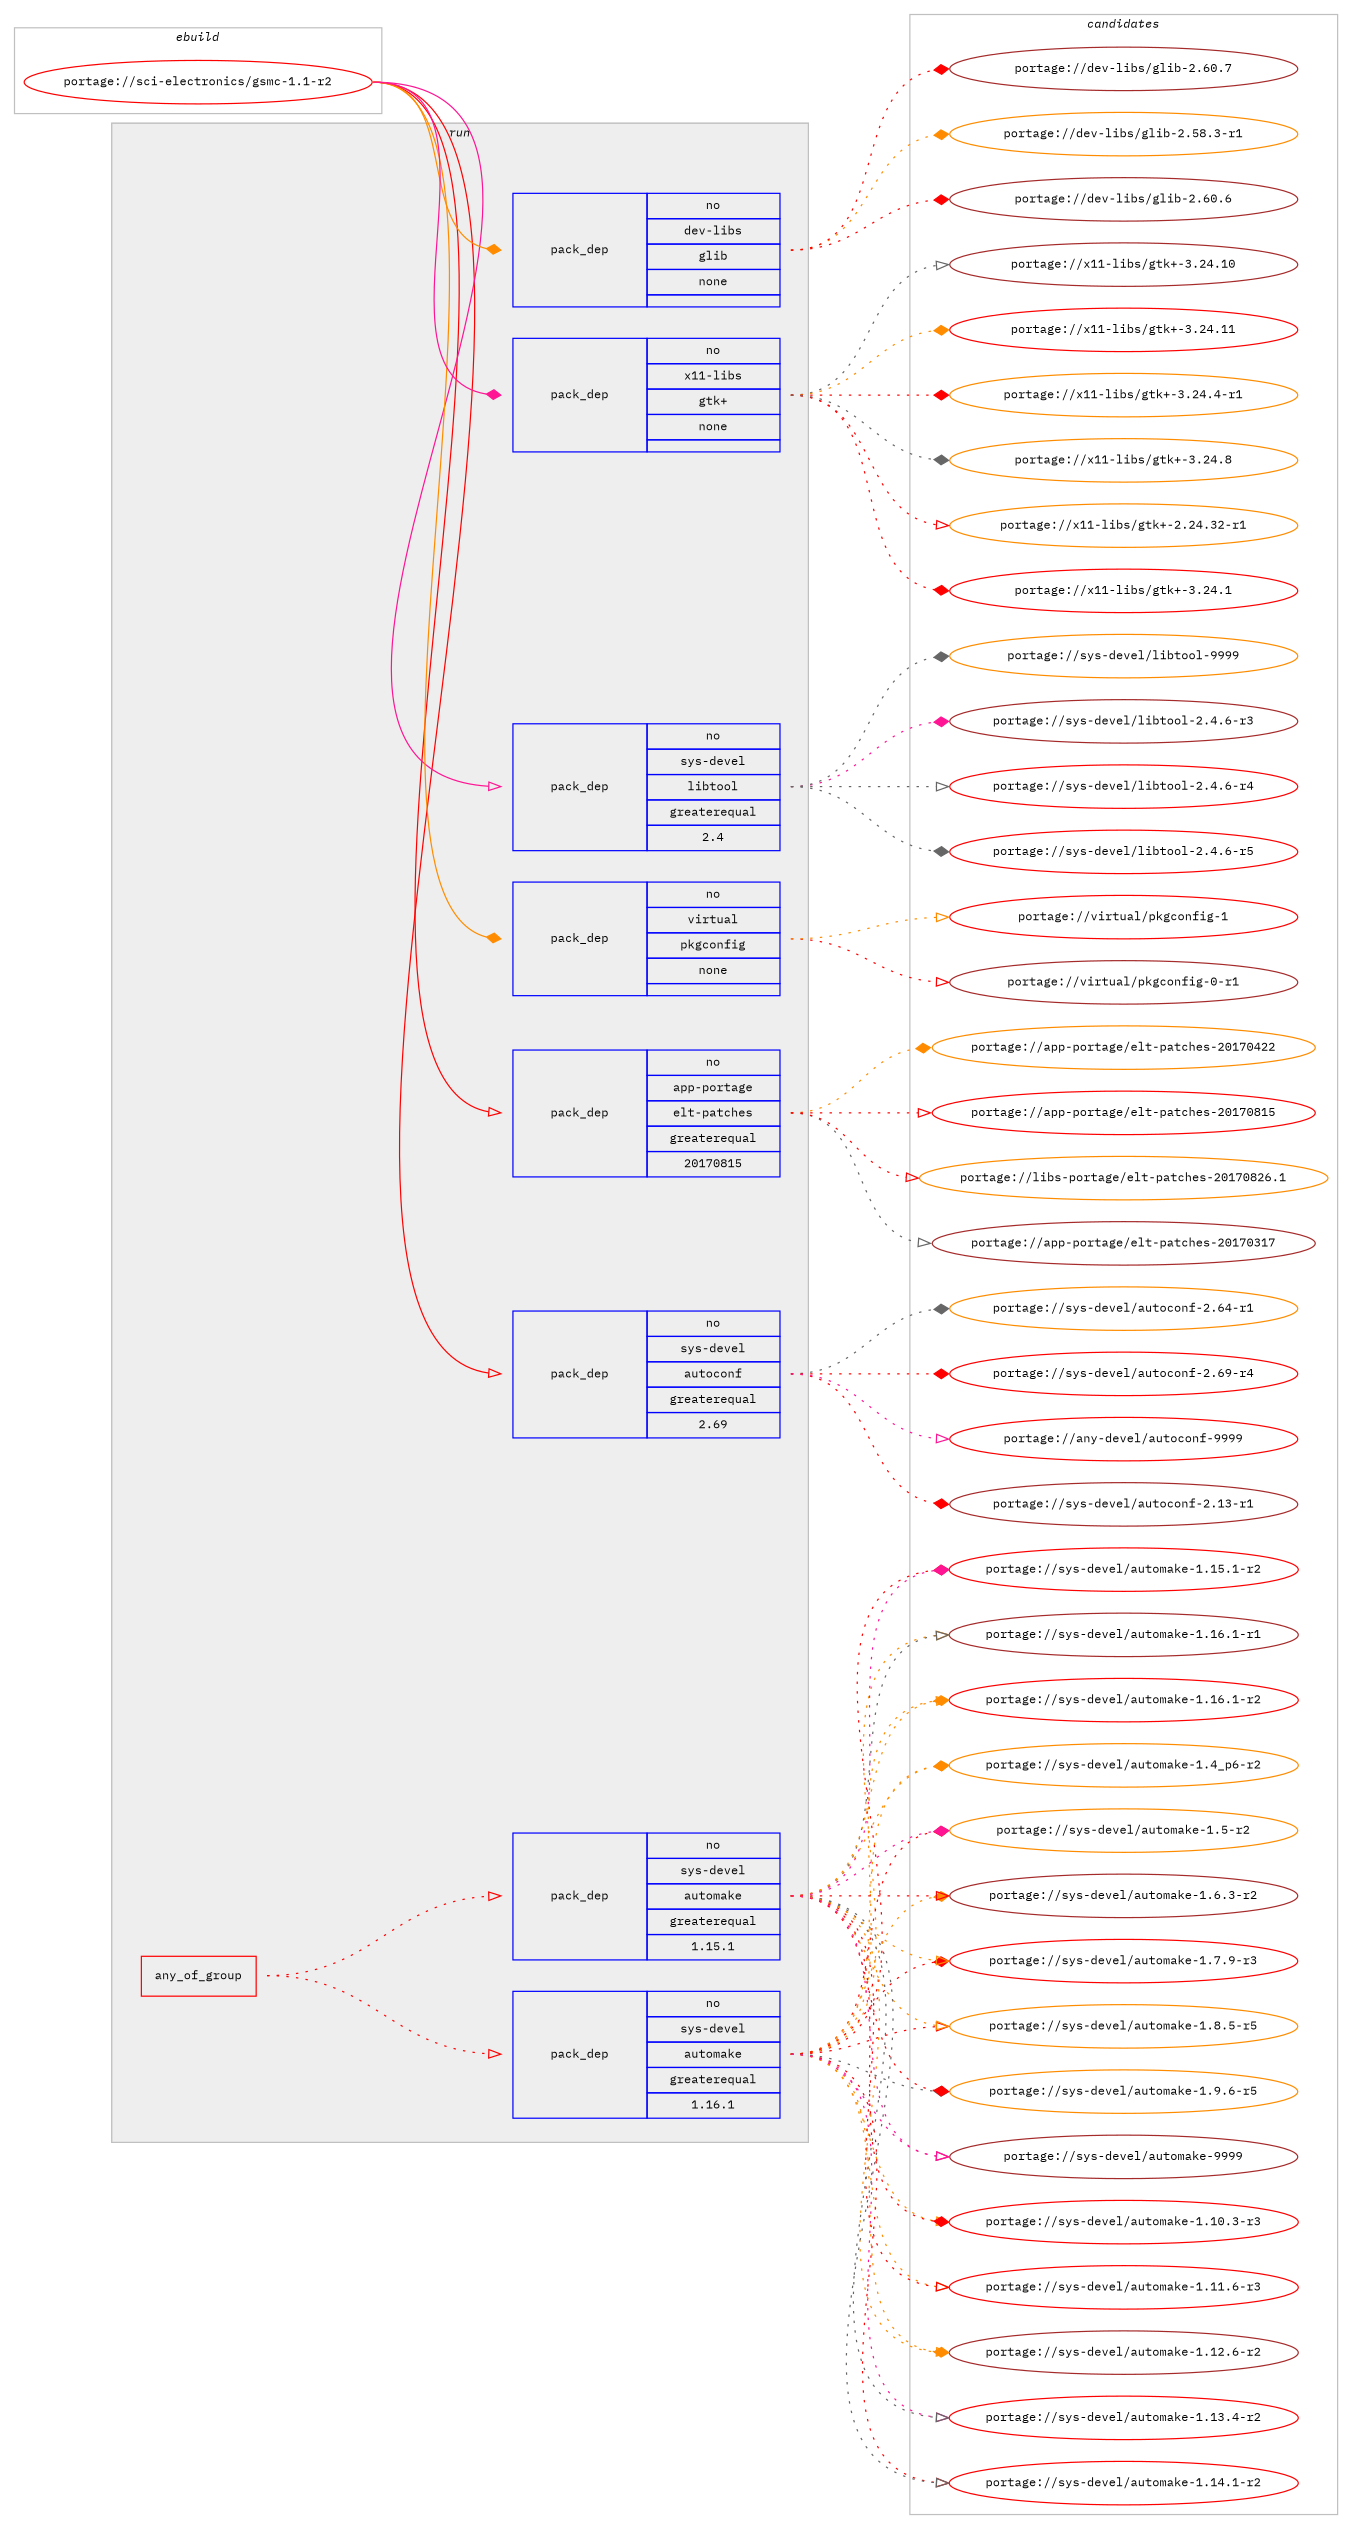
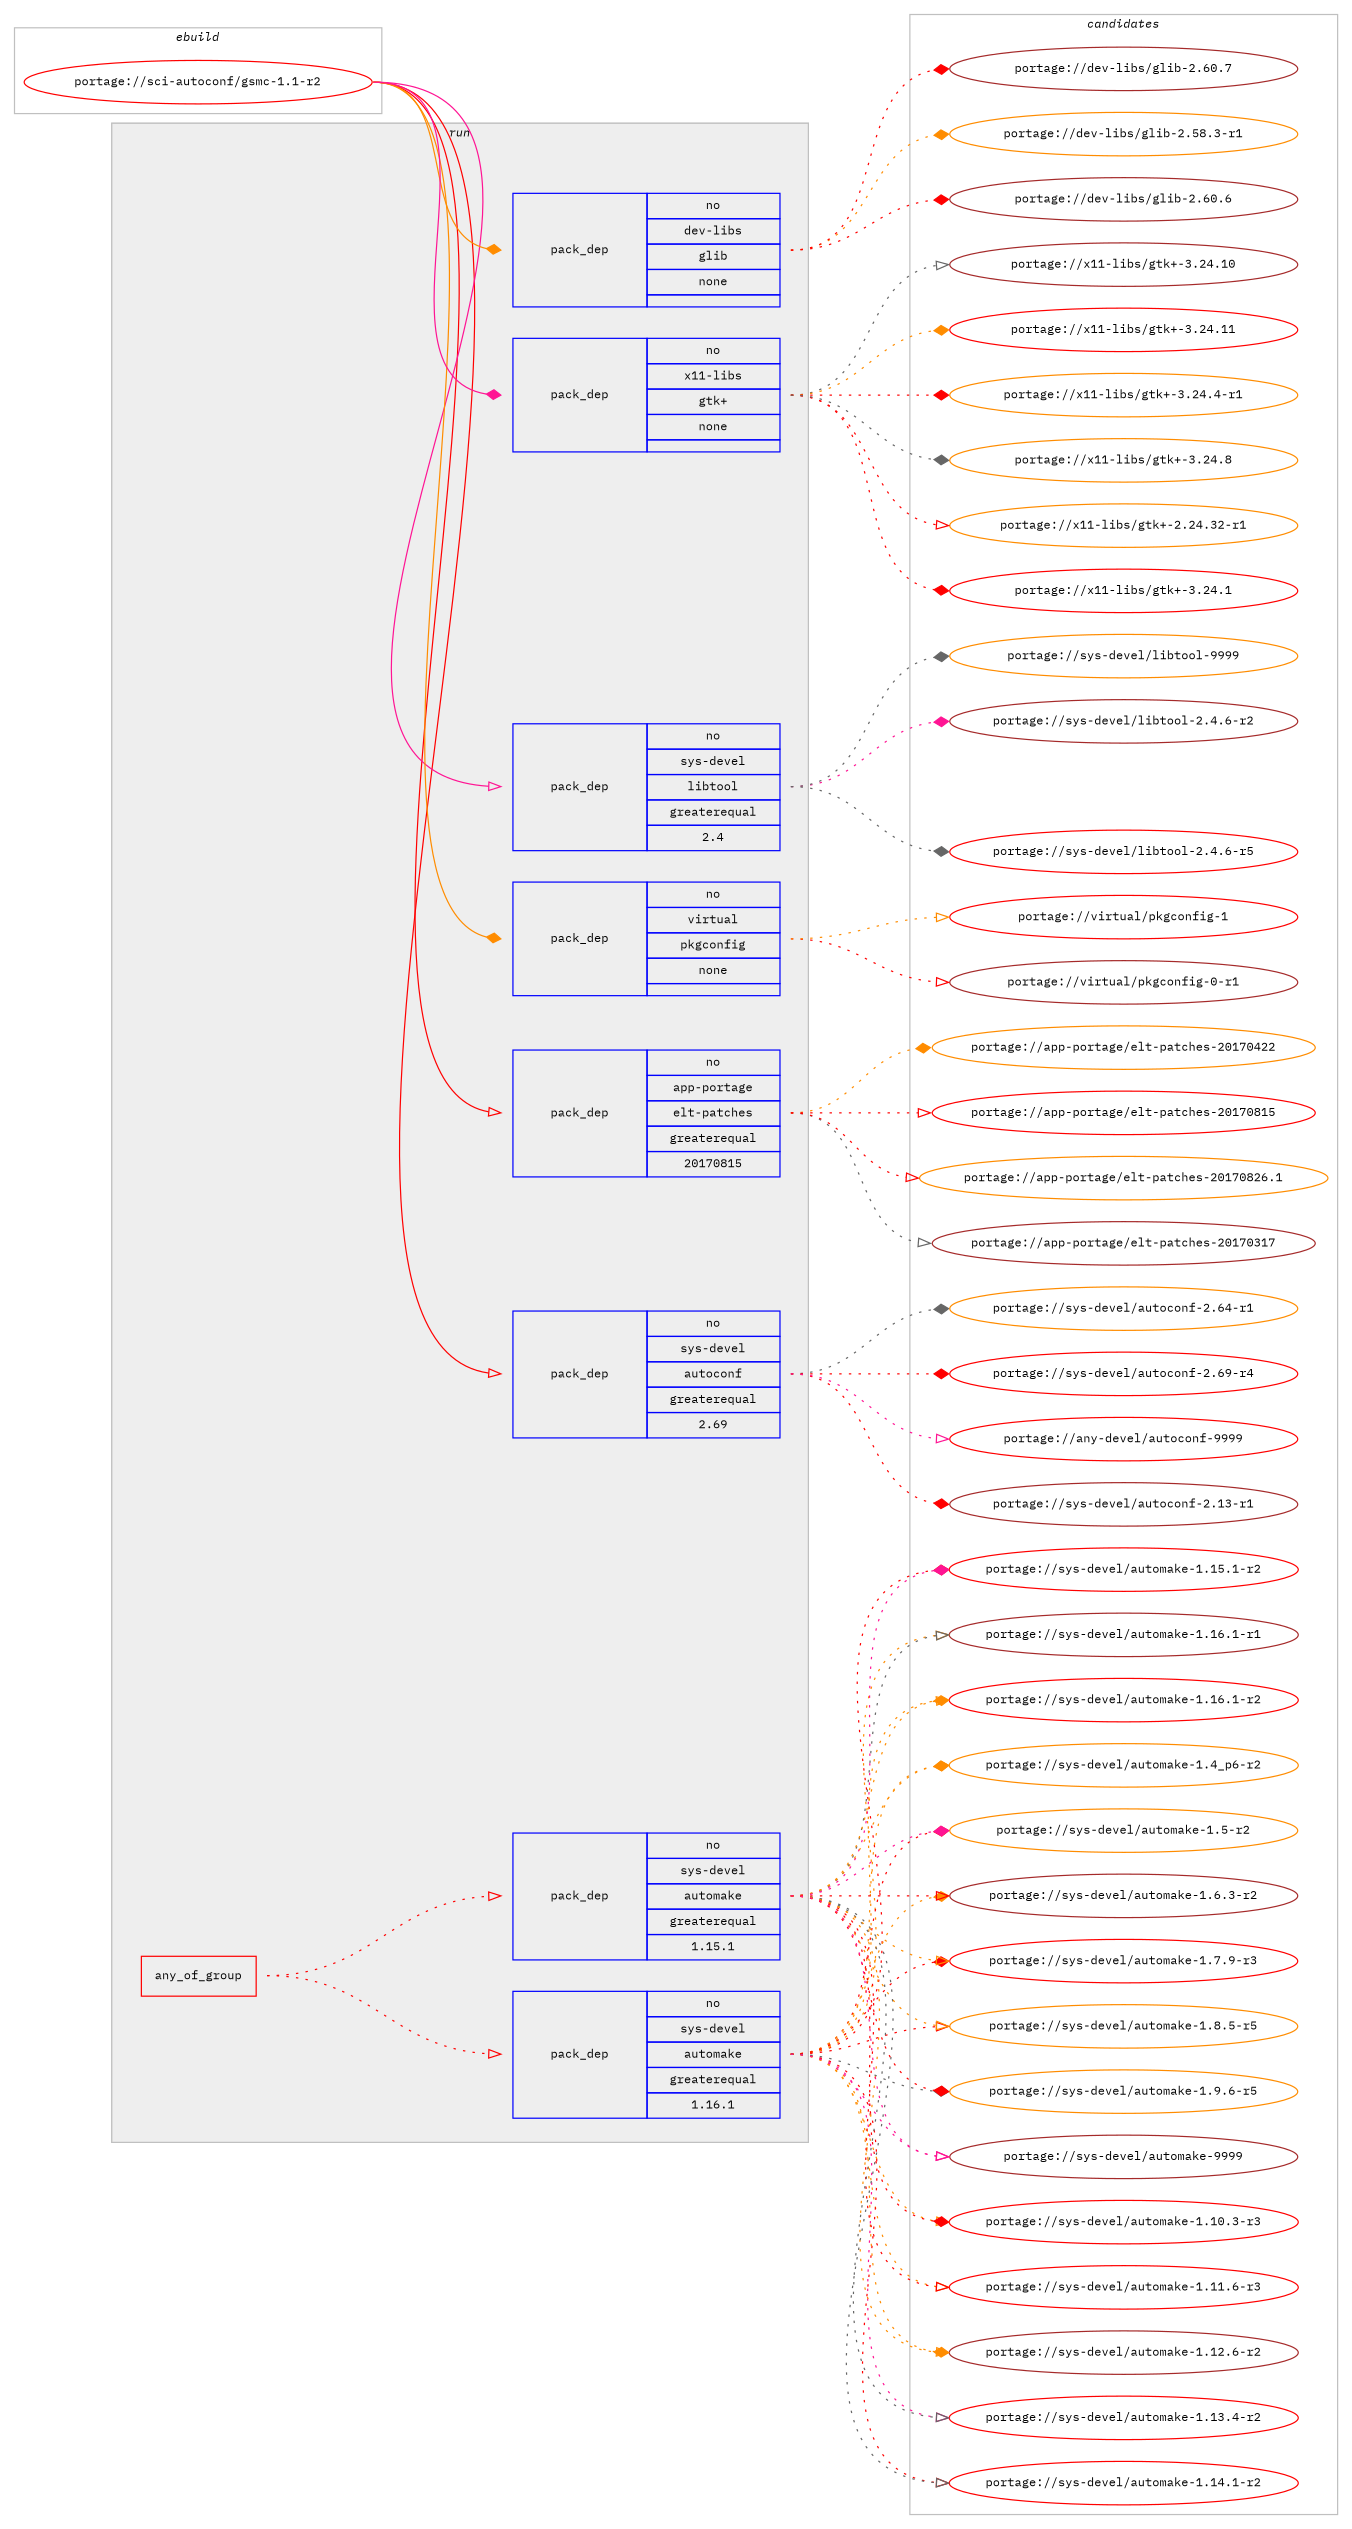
(198, 82) -> (198, 82)
(1124, 721) -> (1124, 721)
(1124, 787) -> none
(1124, 1178) -> (1124, 1178)
